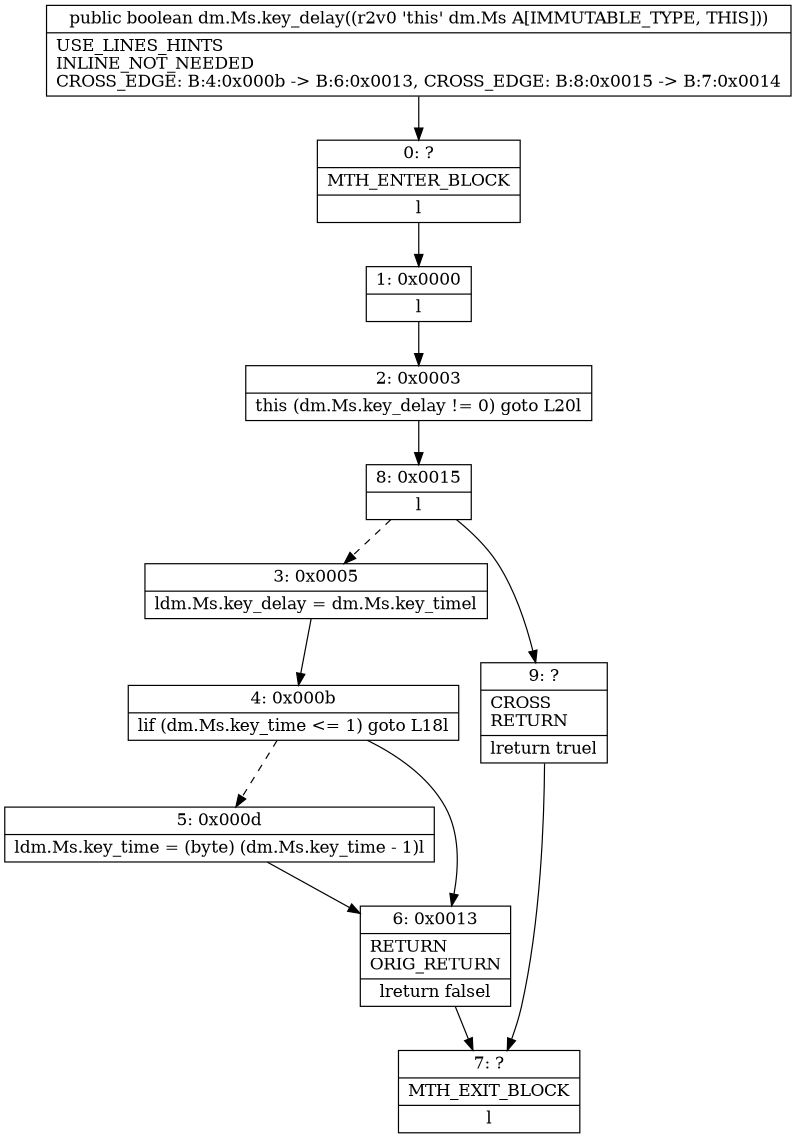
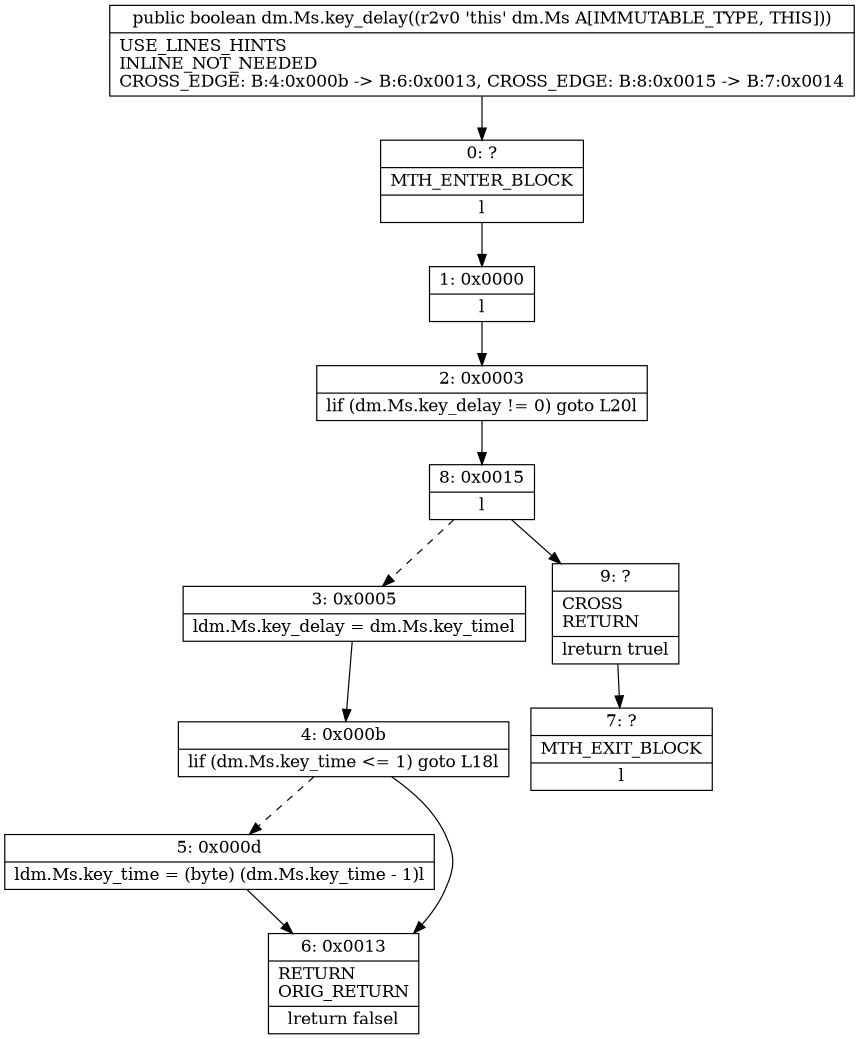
(419, 406) -> (482, 406)
(462, 1023) -> none
